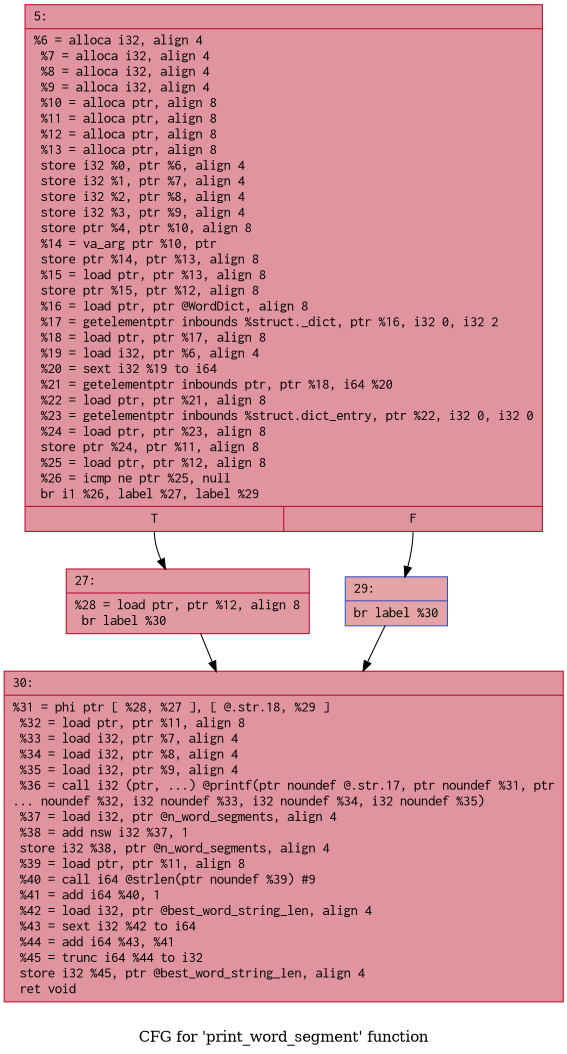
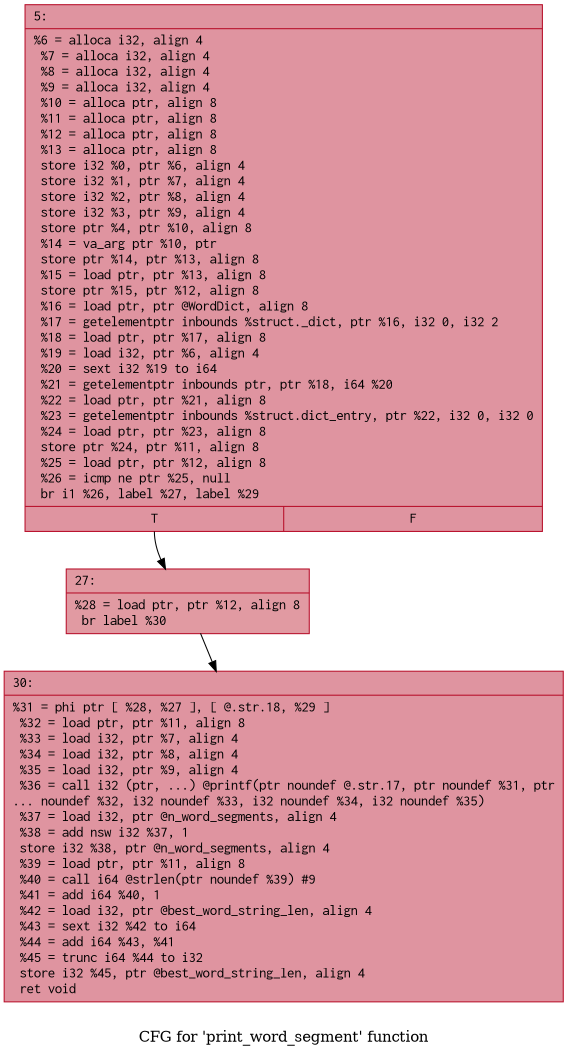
(396, 601) -> none
